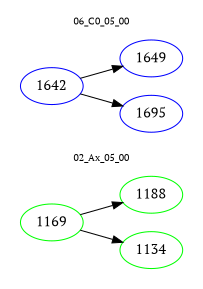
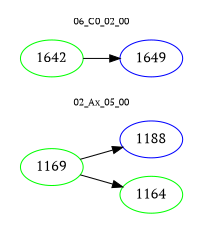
(102, 22) -> (102, 22)
(52, 86) -> (52, 58)
(151, 114) -> none
(151, 195) -> (151, 139)
(151, 250) -> (151, 195)
